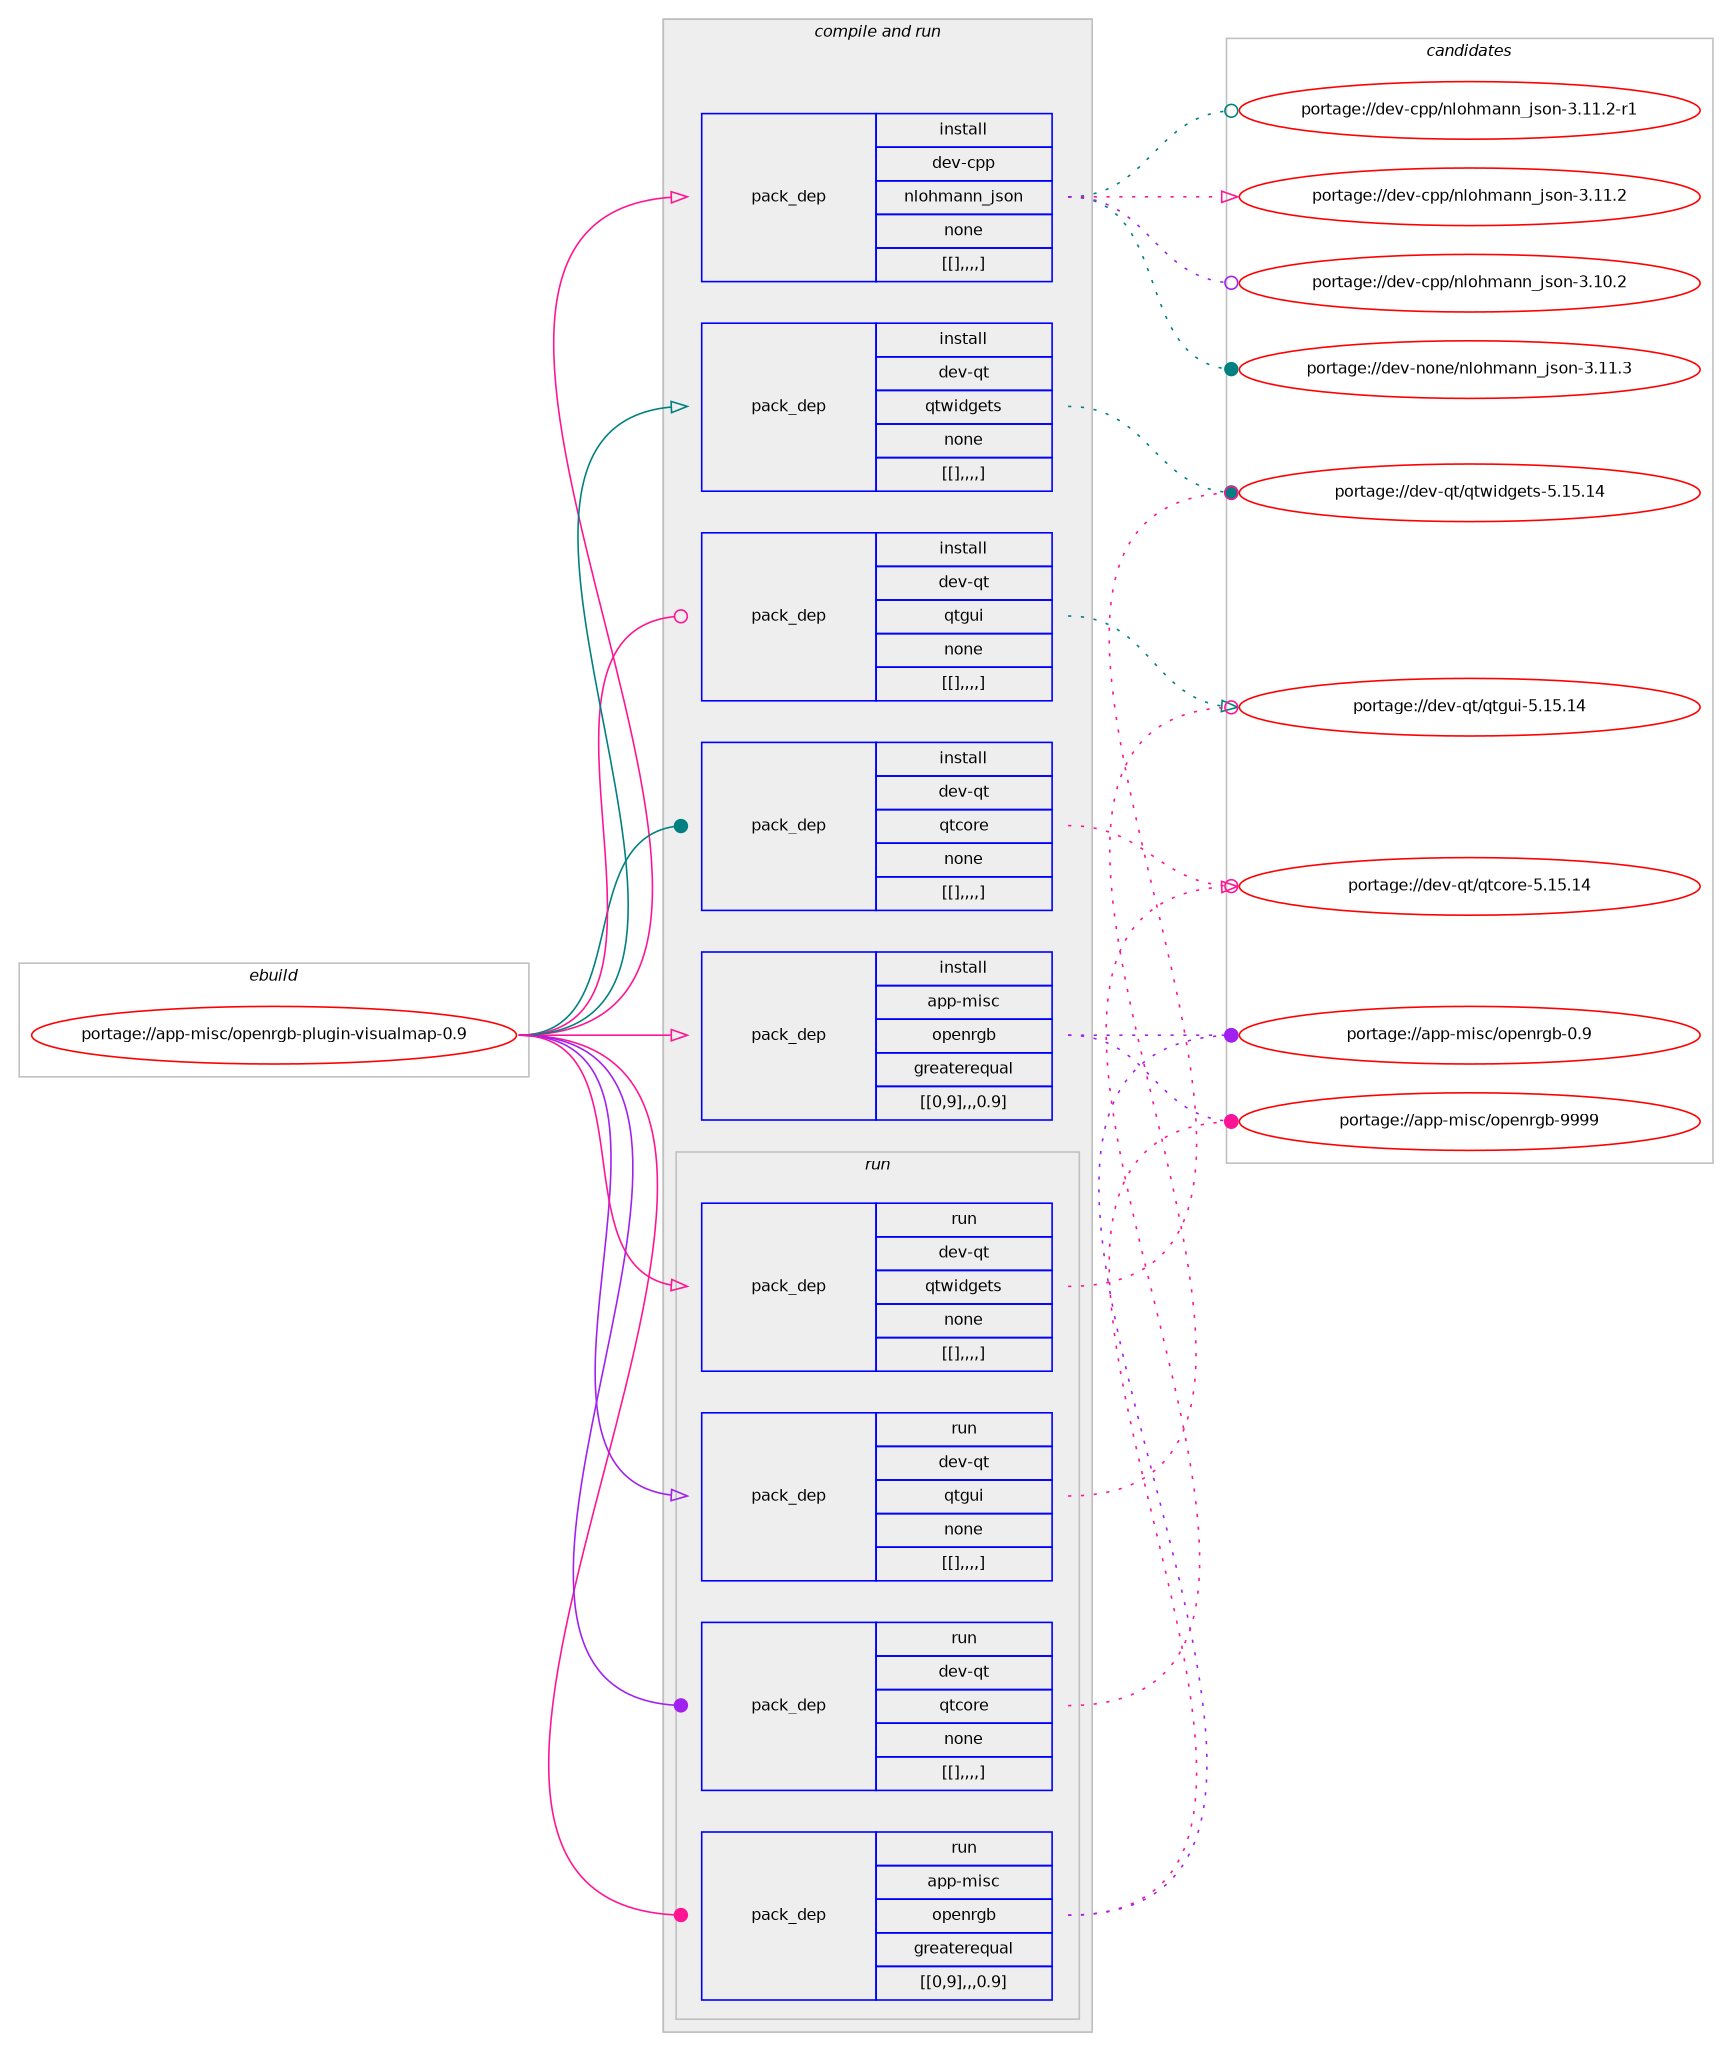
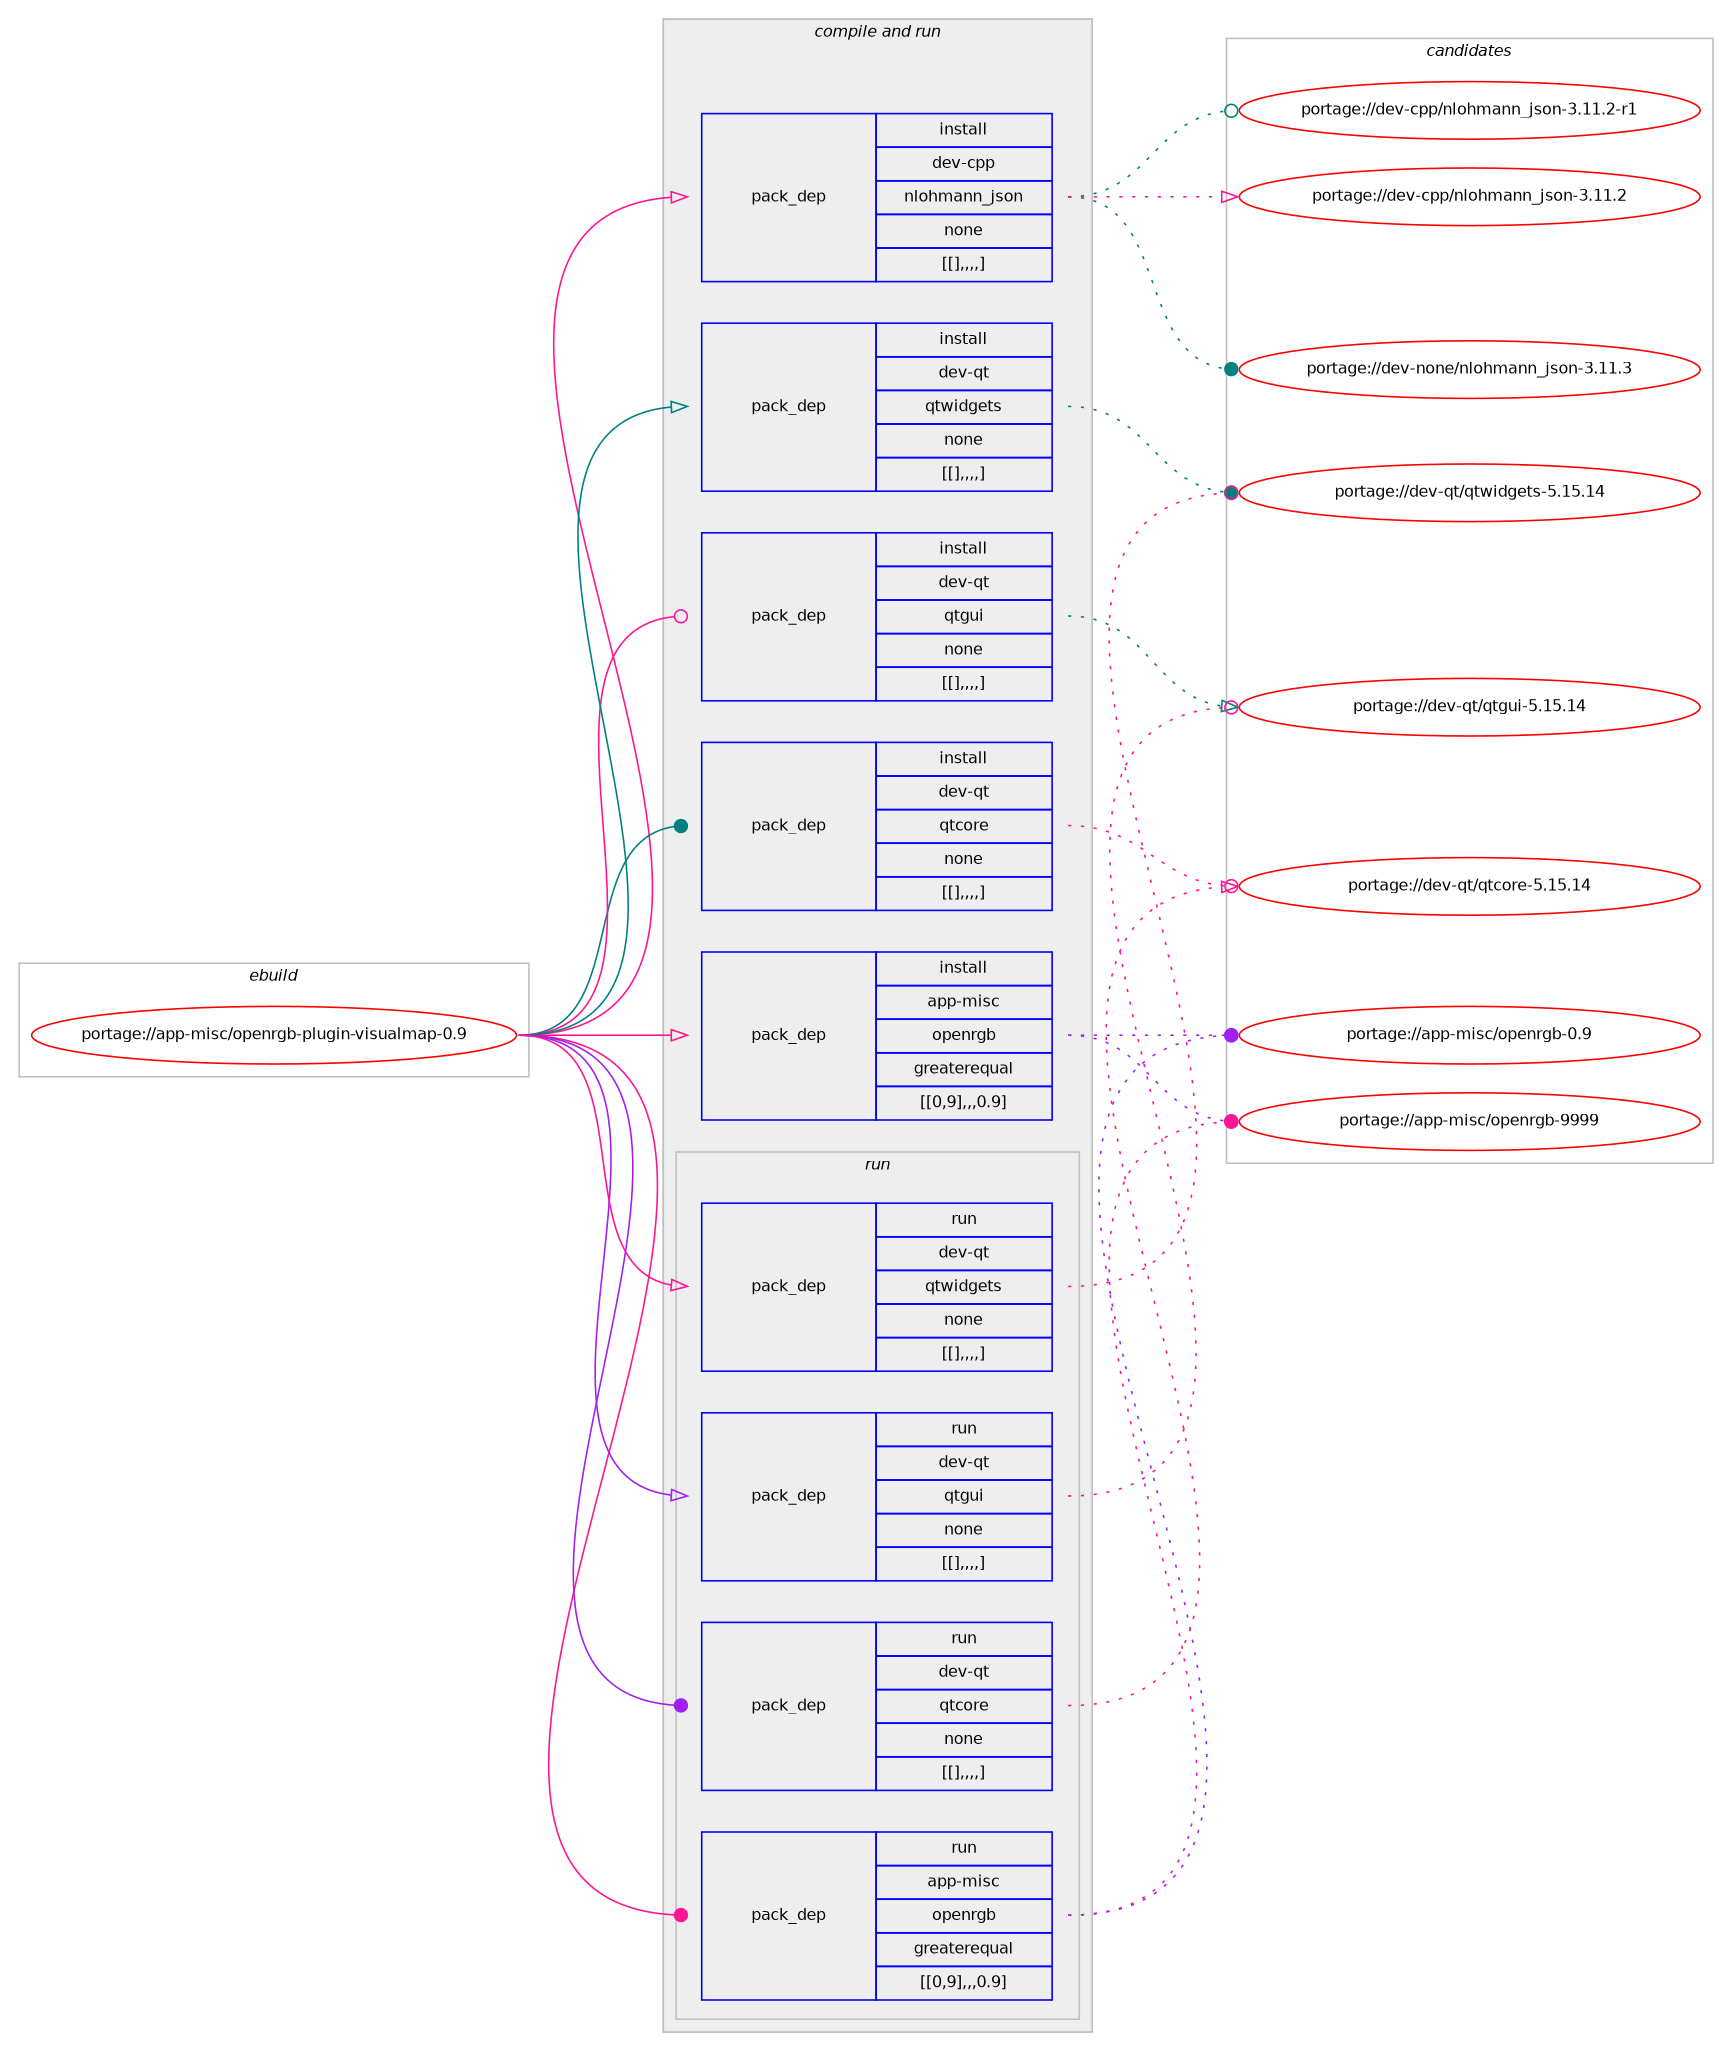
(1470, 283) -> none
